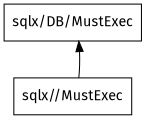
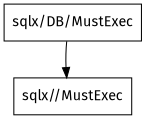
(80, 65) -> (66, 54)
